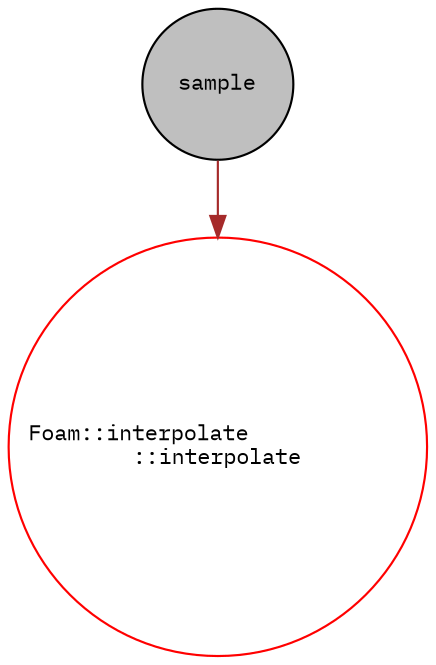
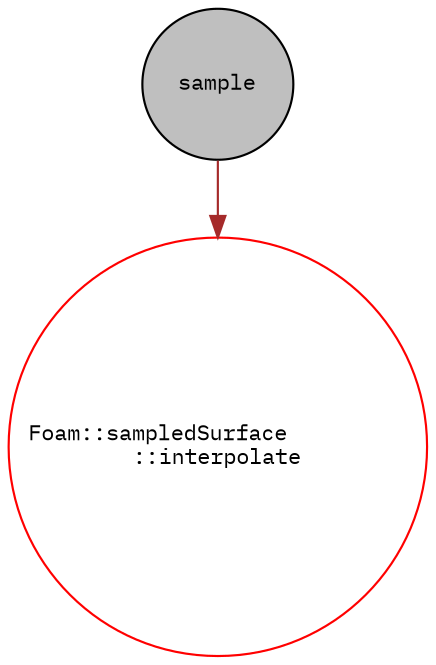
(218, 447) -> (218, 447)
